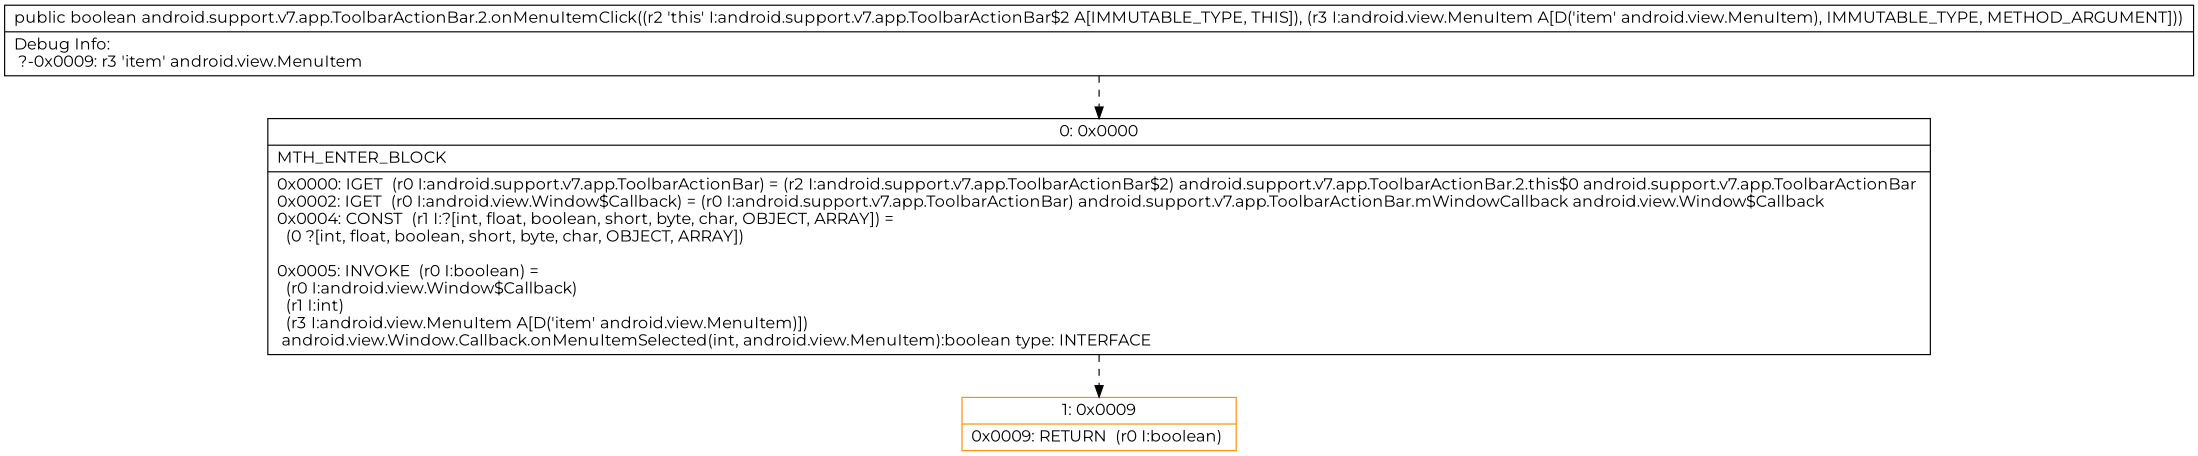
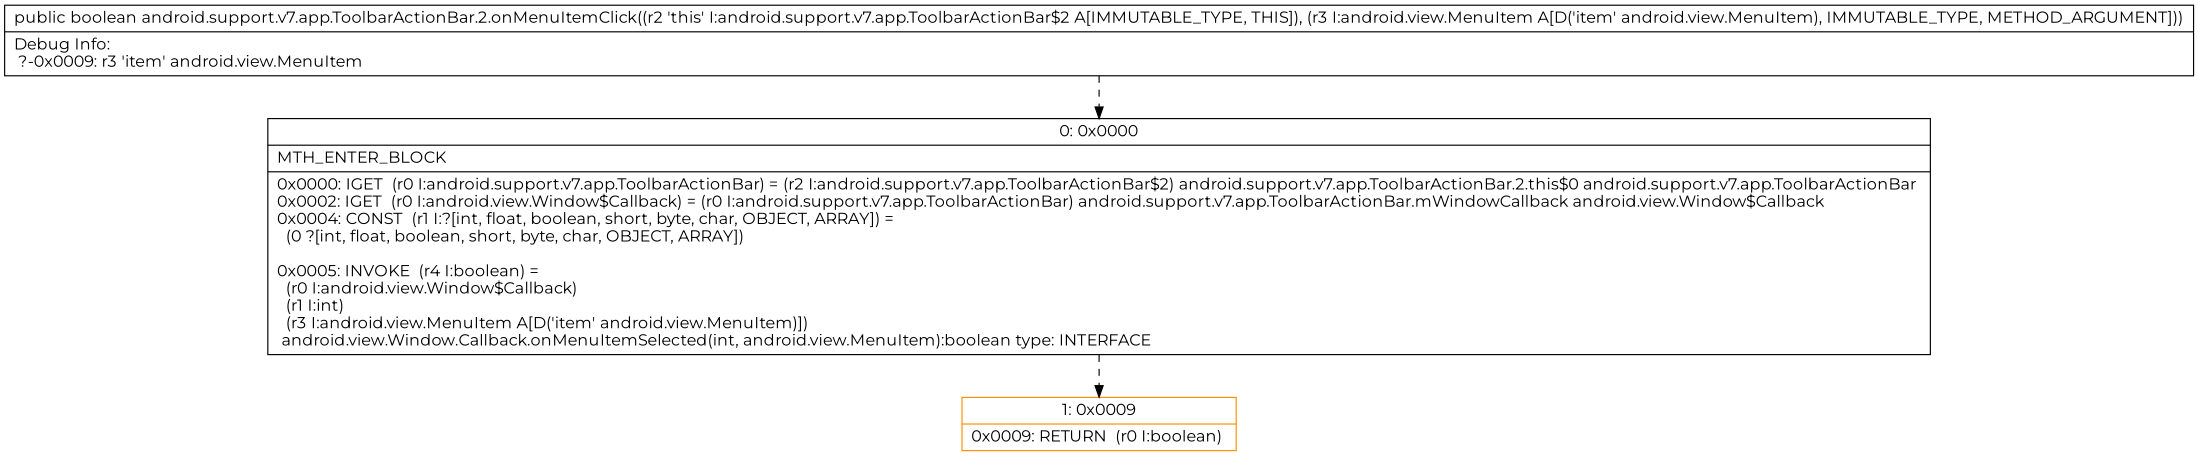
(411, 271) -> (411, 271)
